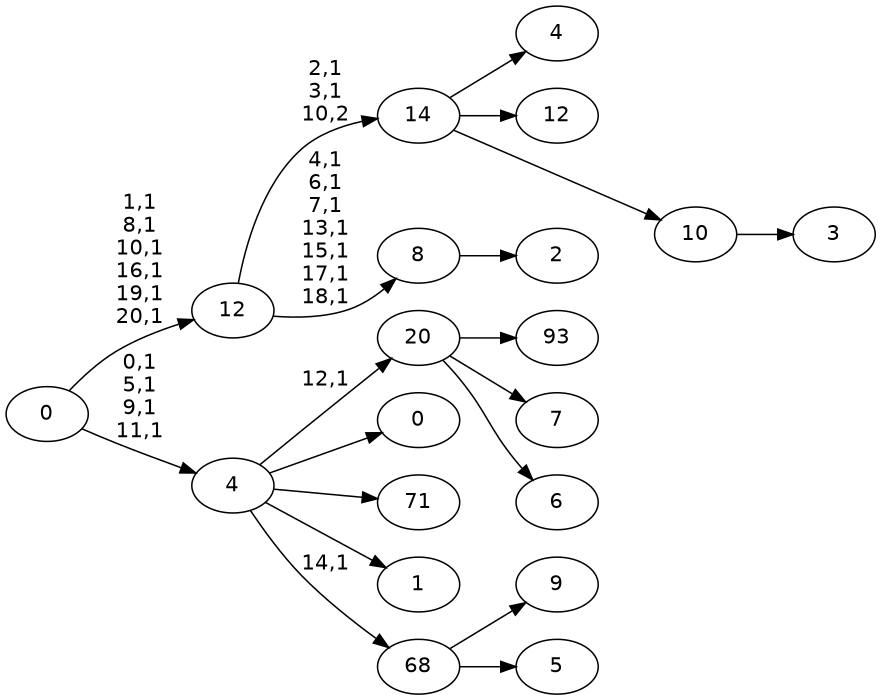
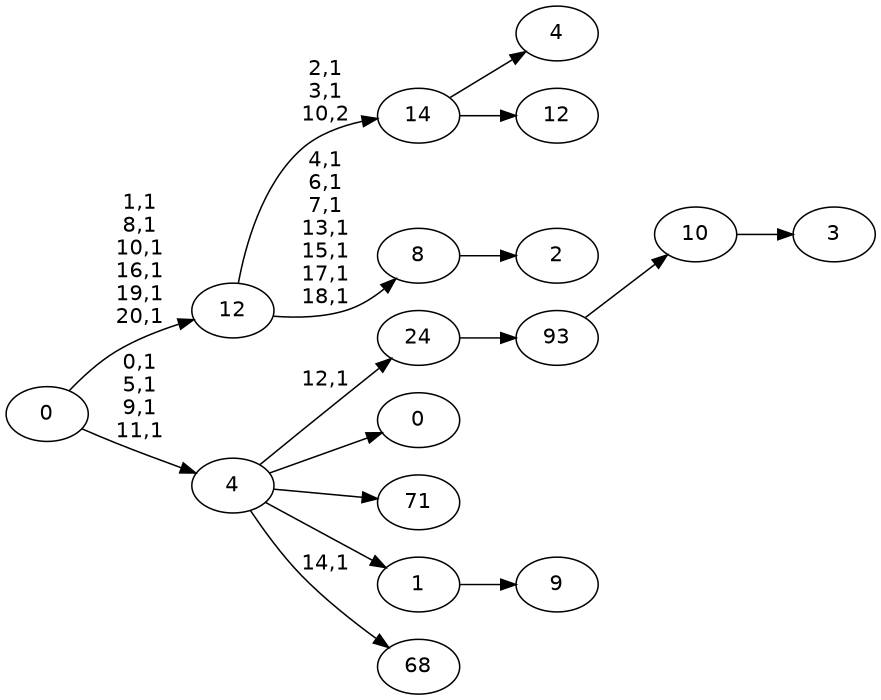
(550, 172) -> (620, 291)
(419, 338) -> (419, 338)
(557, 420) -> none
(557, 502) -> none
(481, 630) -> (480, 585)
(557, 667) -> none
